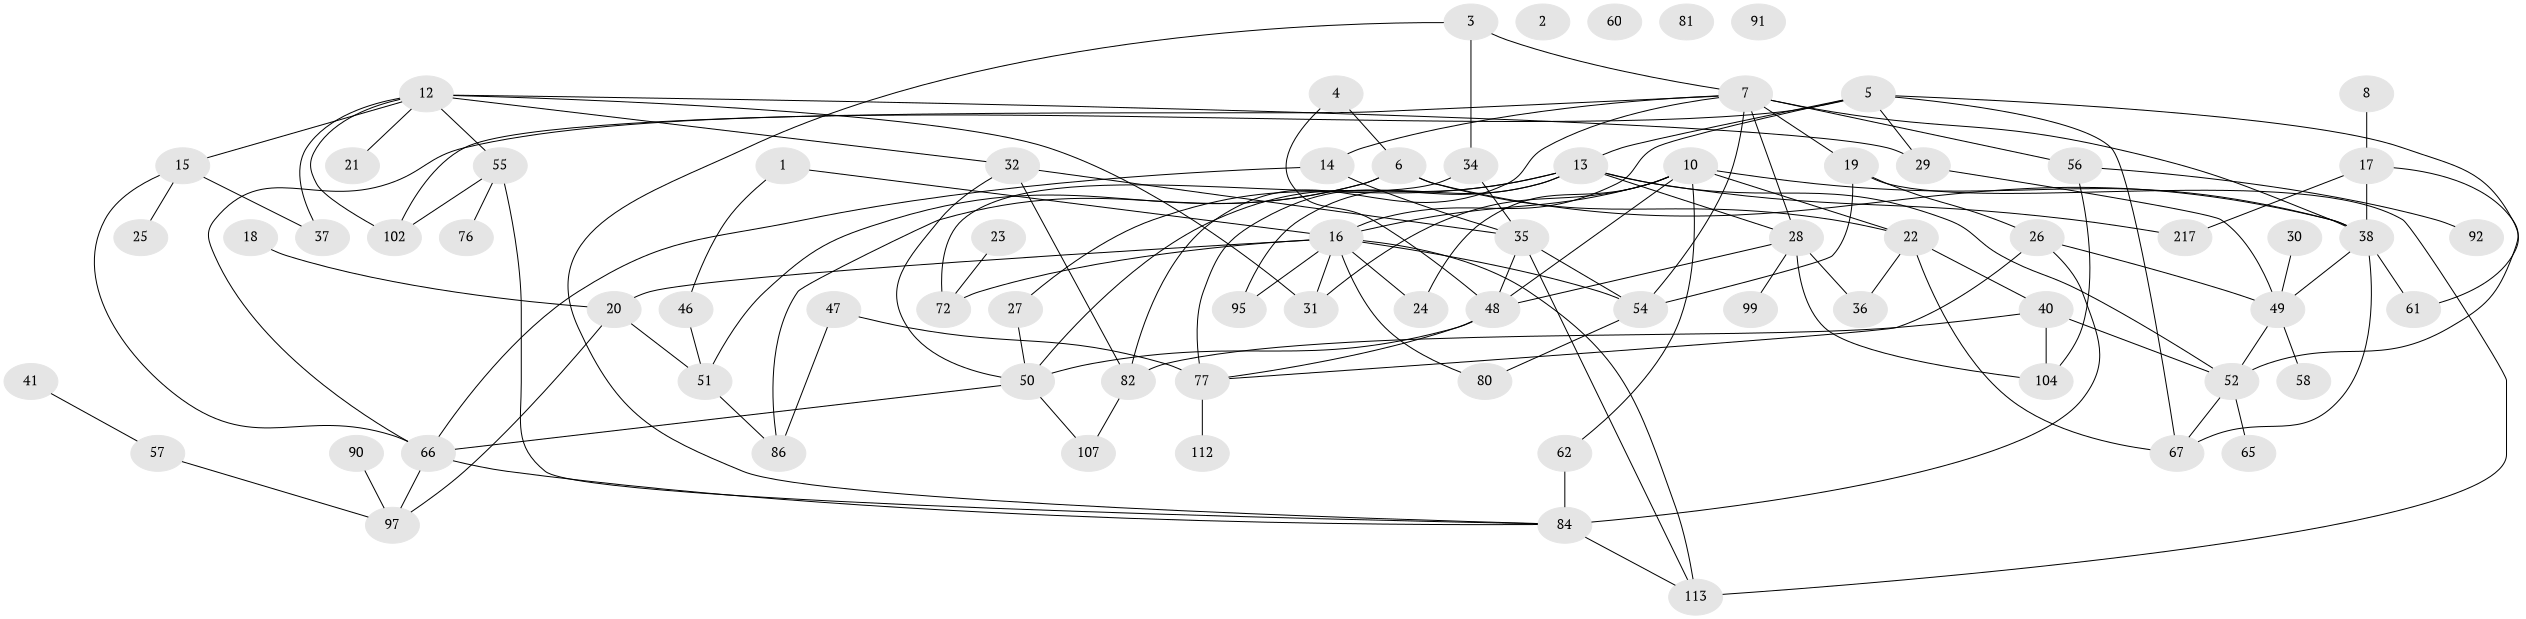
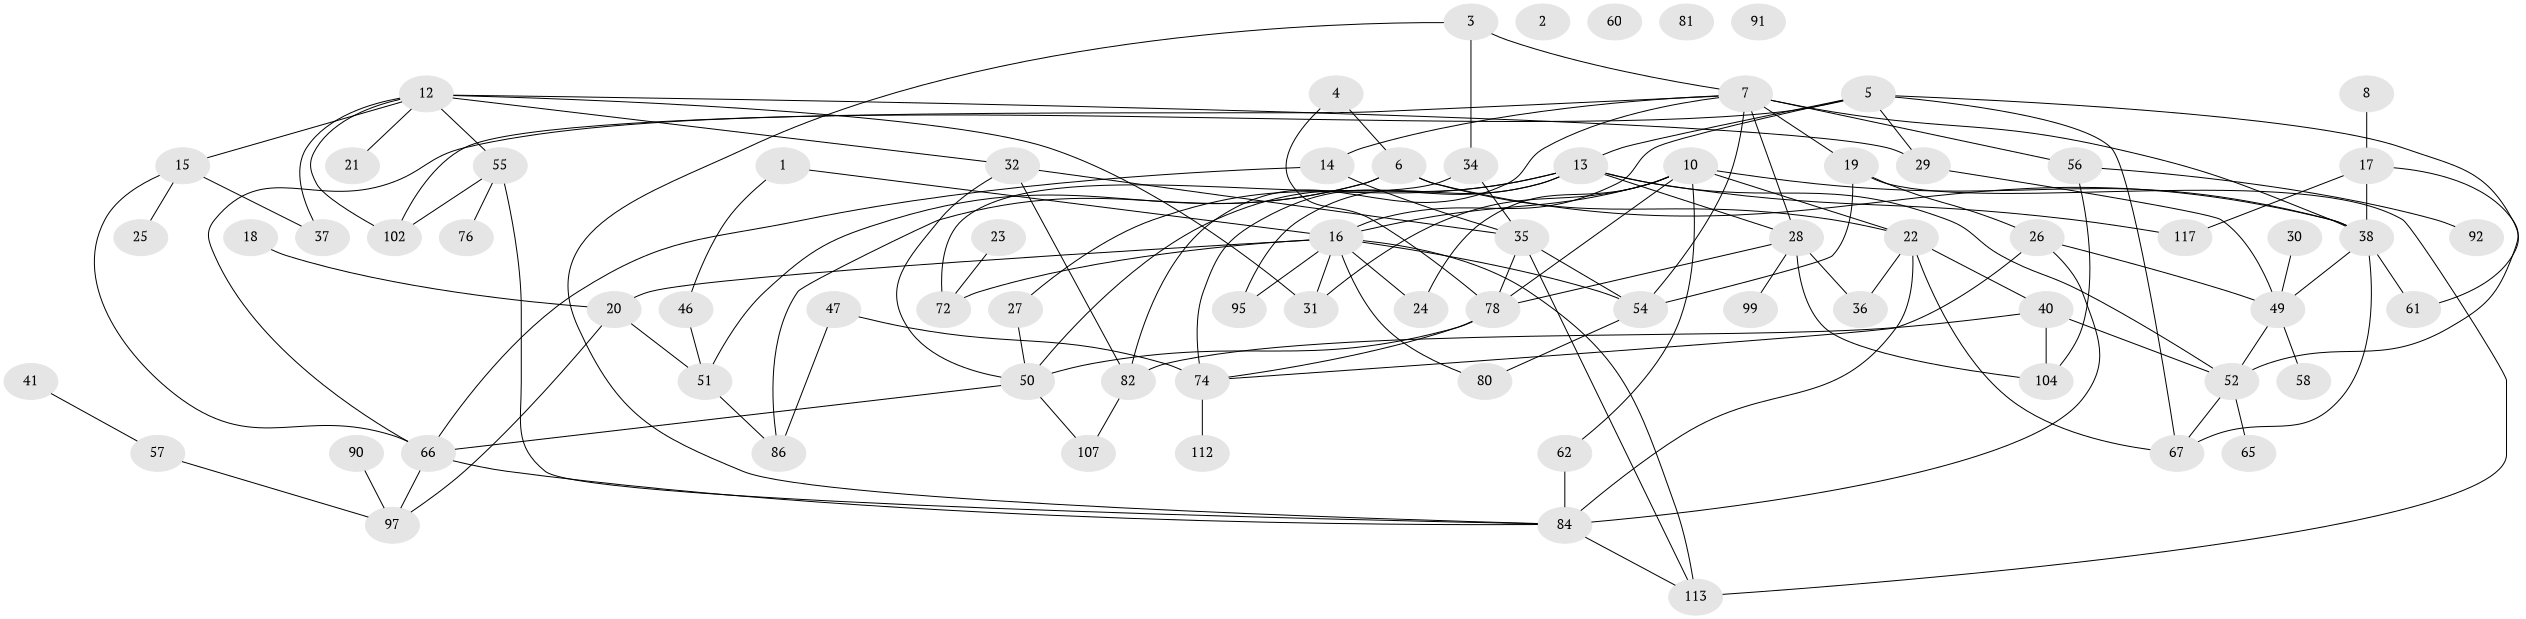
(2185, 238) -> (2185, 238)
(1493, 310) -> (1493, 310)
(1202, 381) -> (1202, 381)
none -> (1771, 399)
